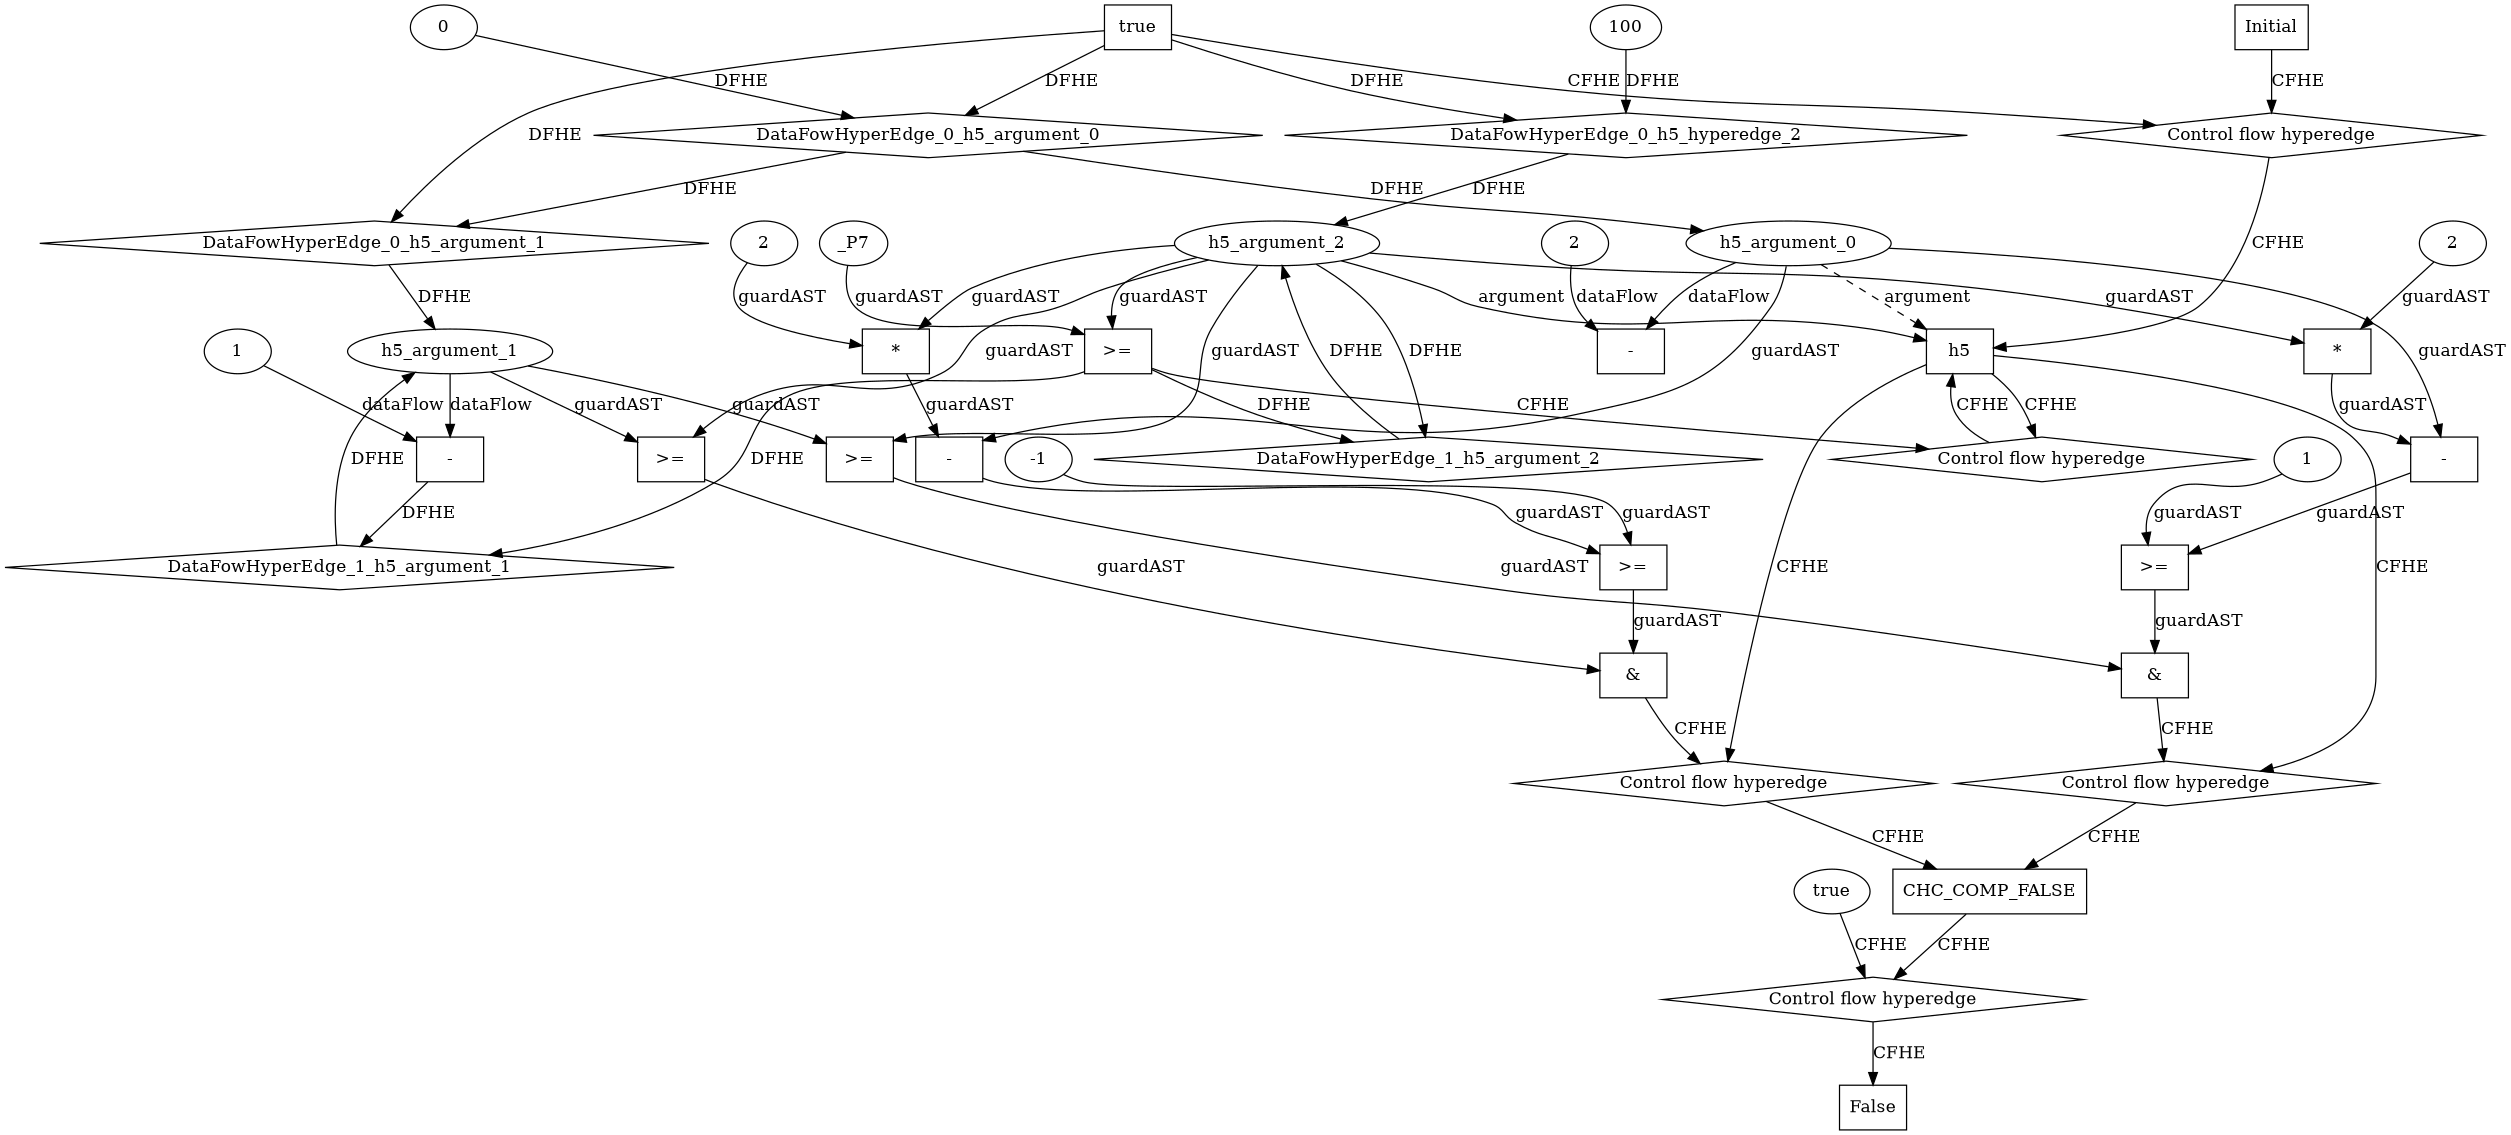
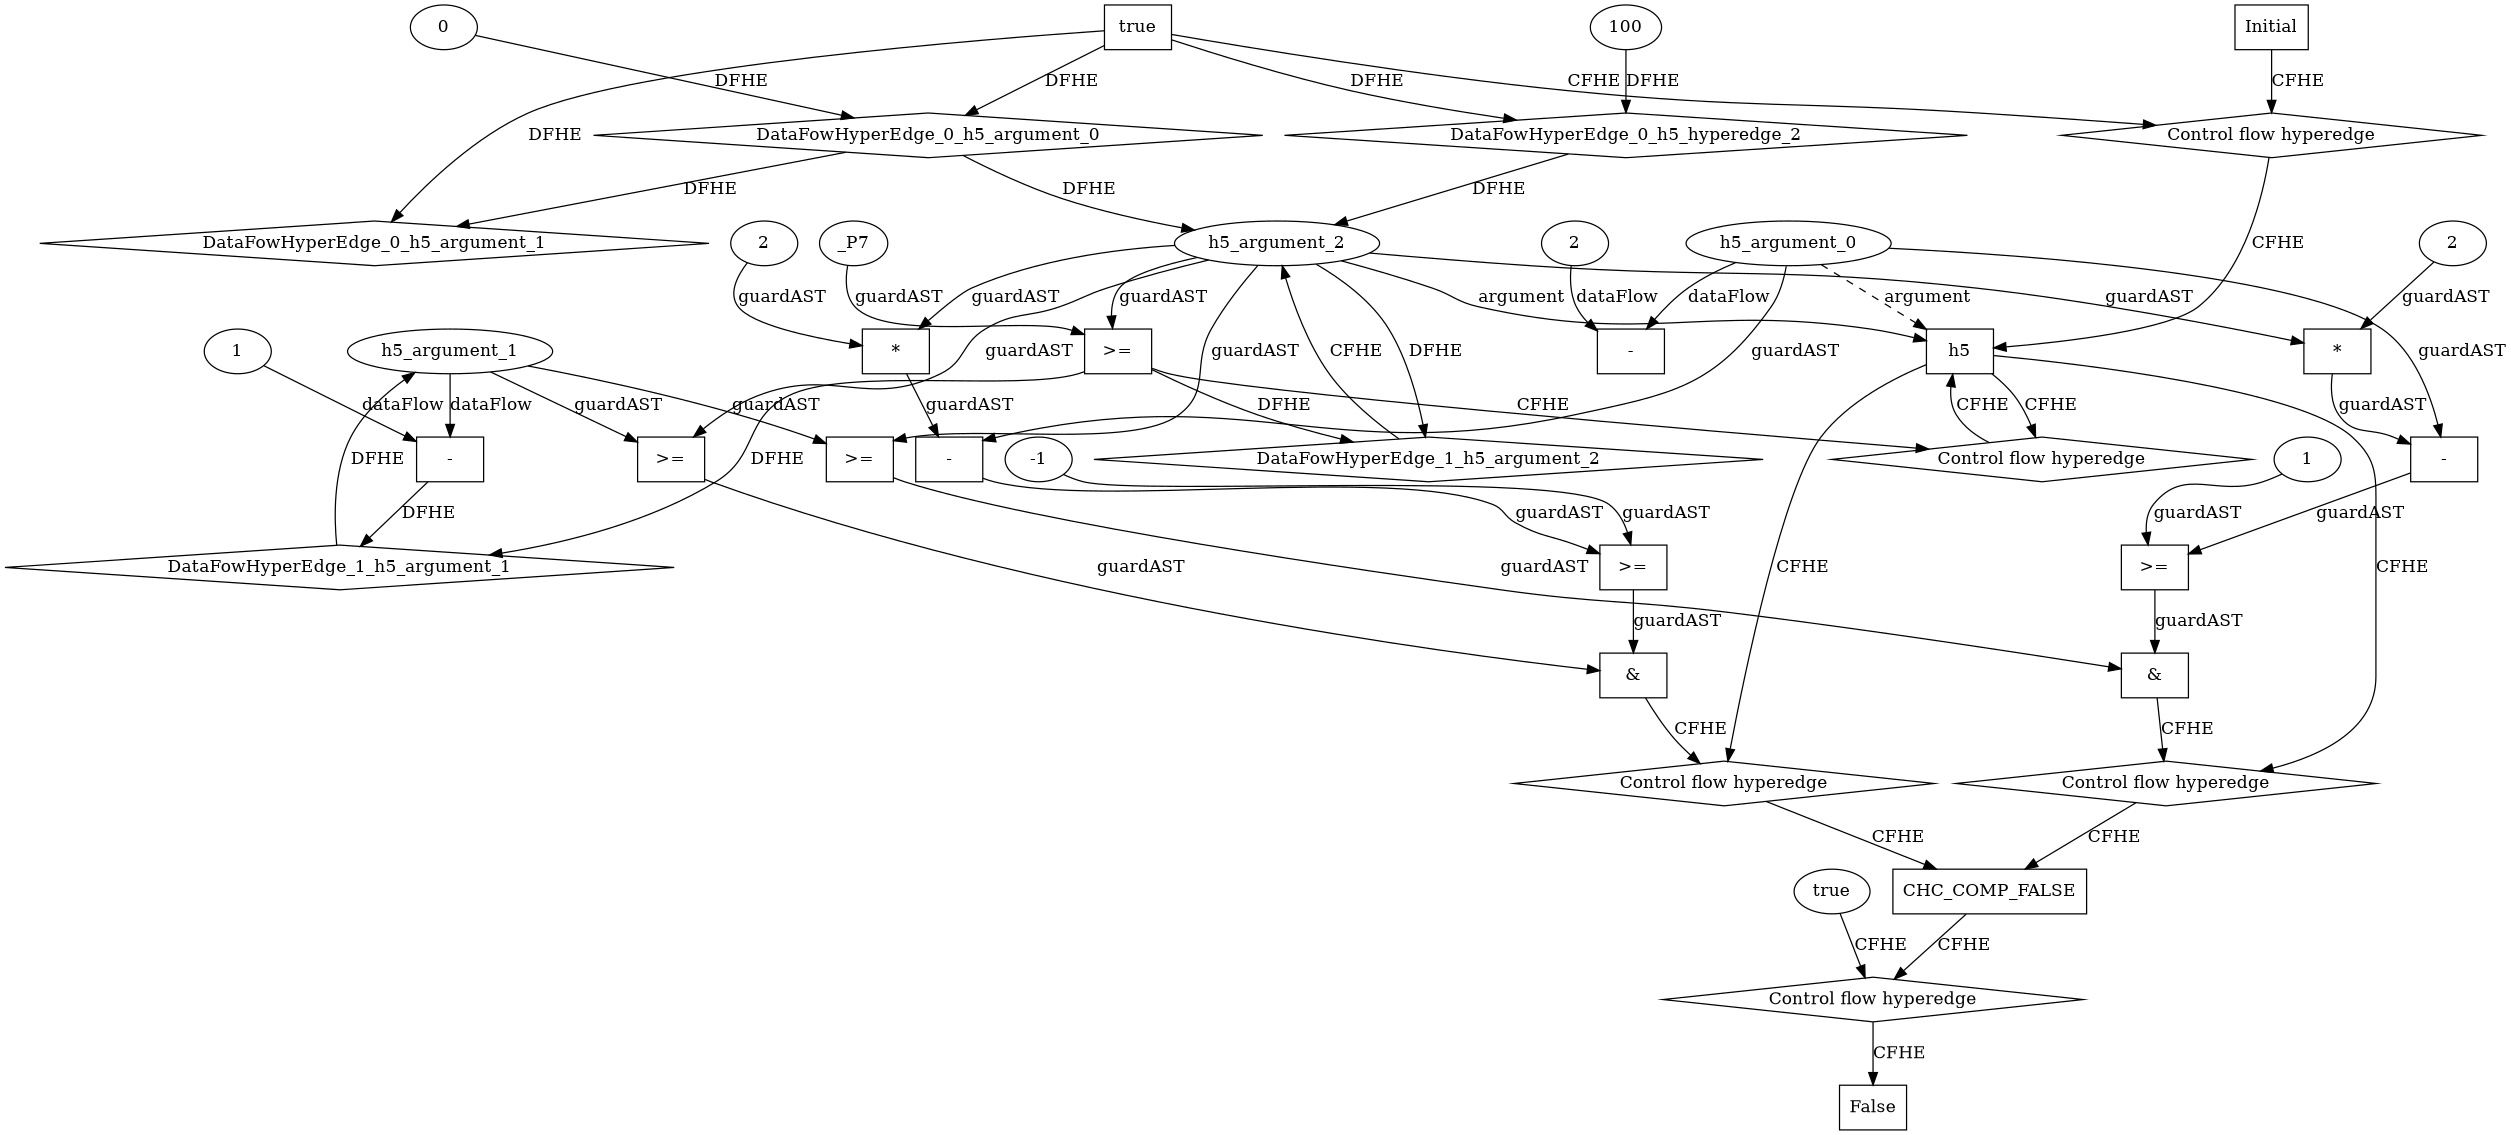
(1356, 197) -> (1069, 201)
(408, 292) -> none
(1357, 351) -> (1357, 351)
